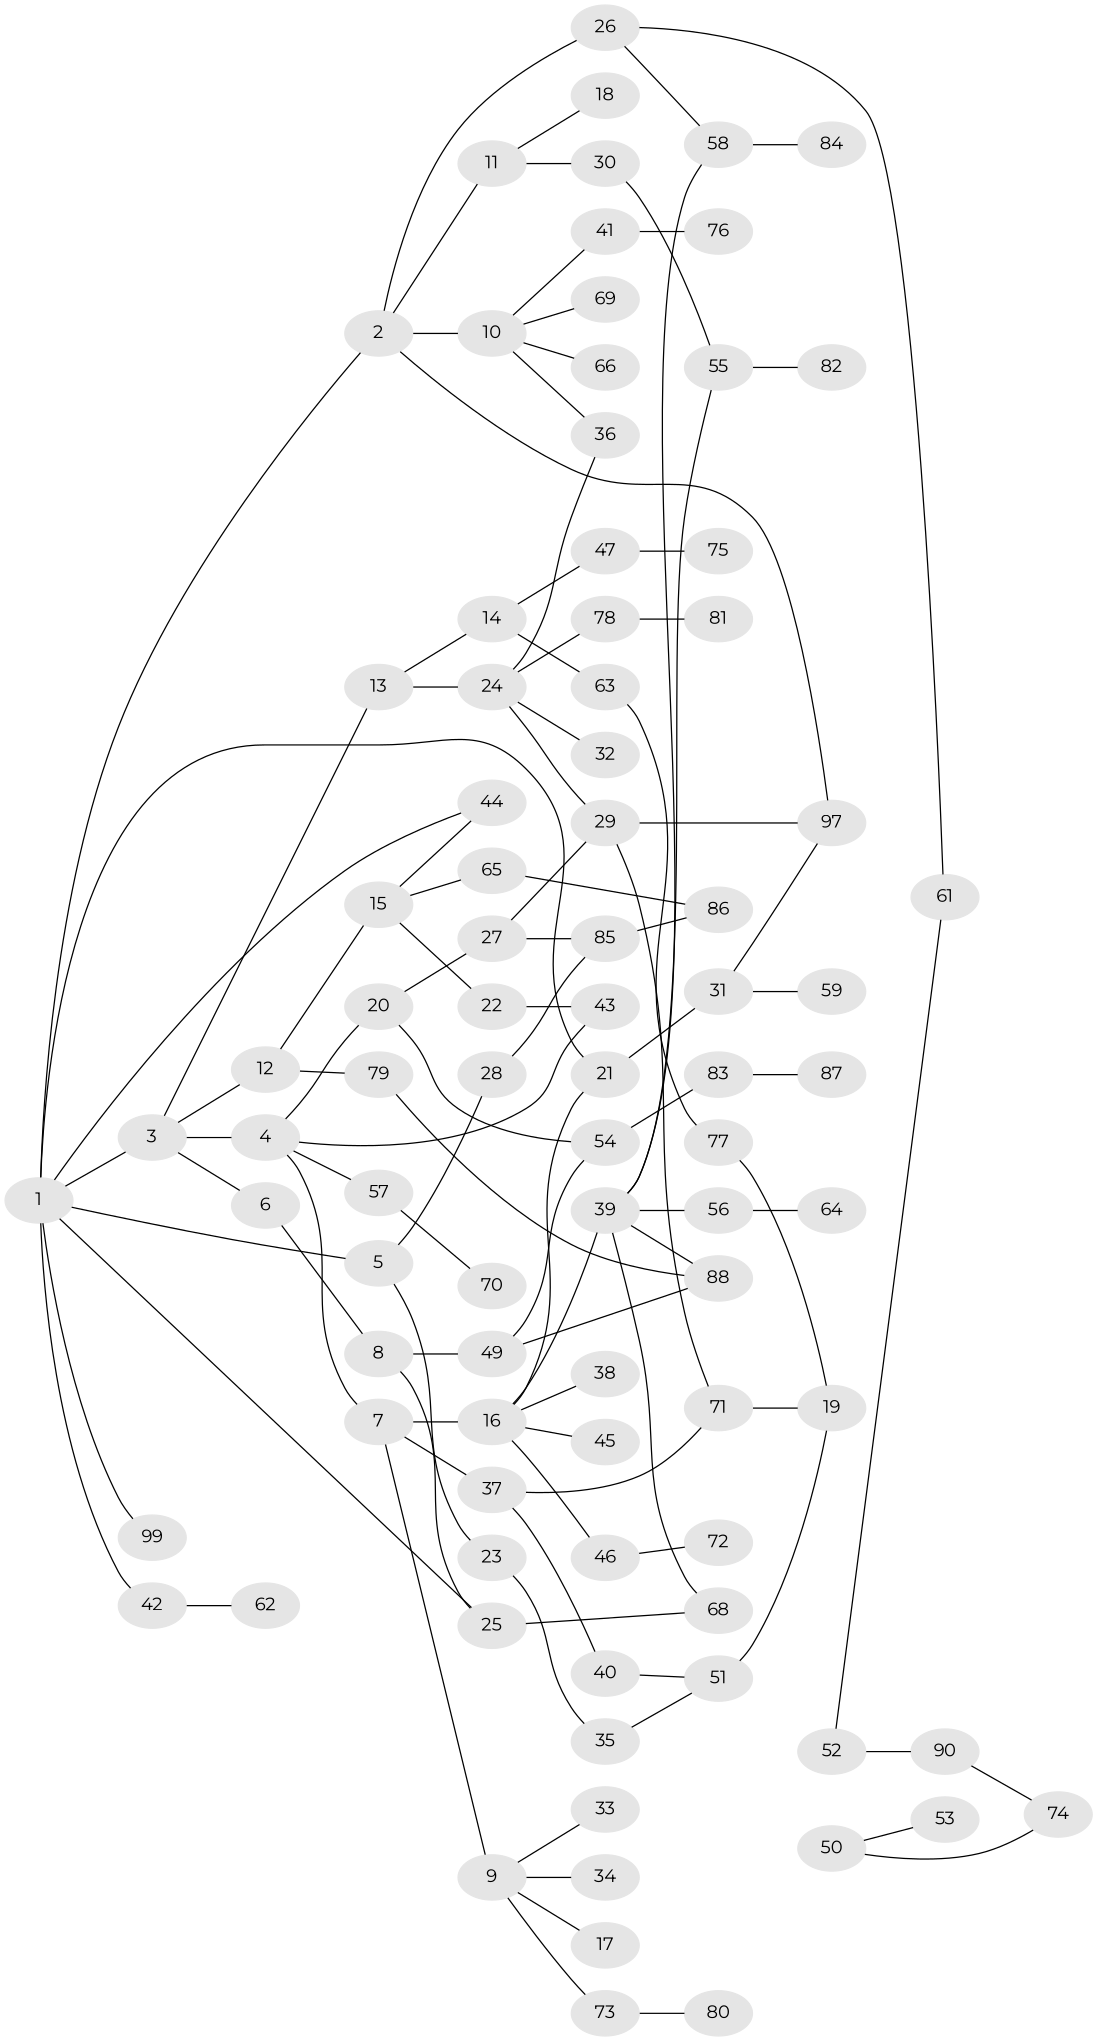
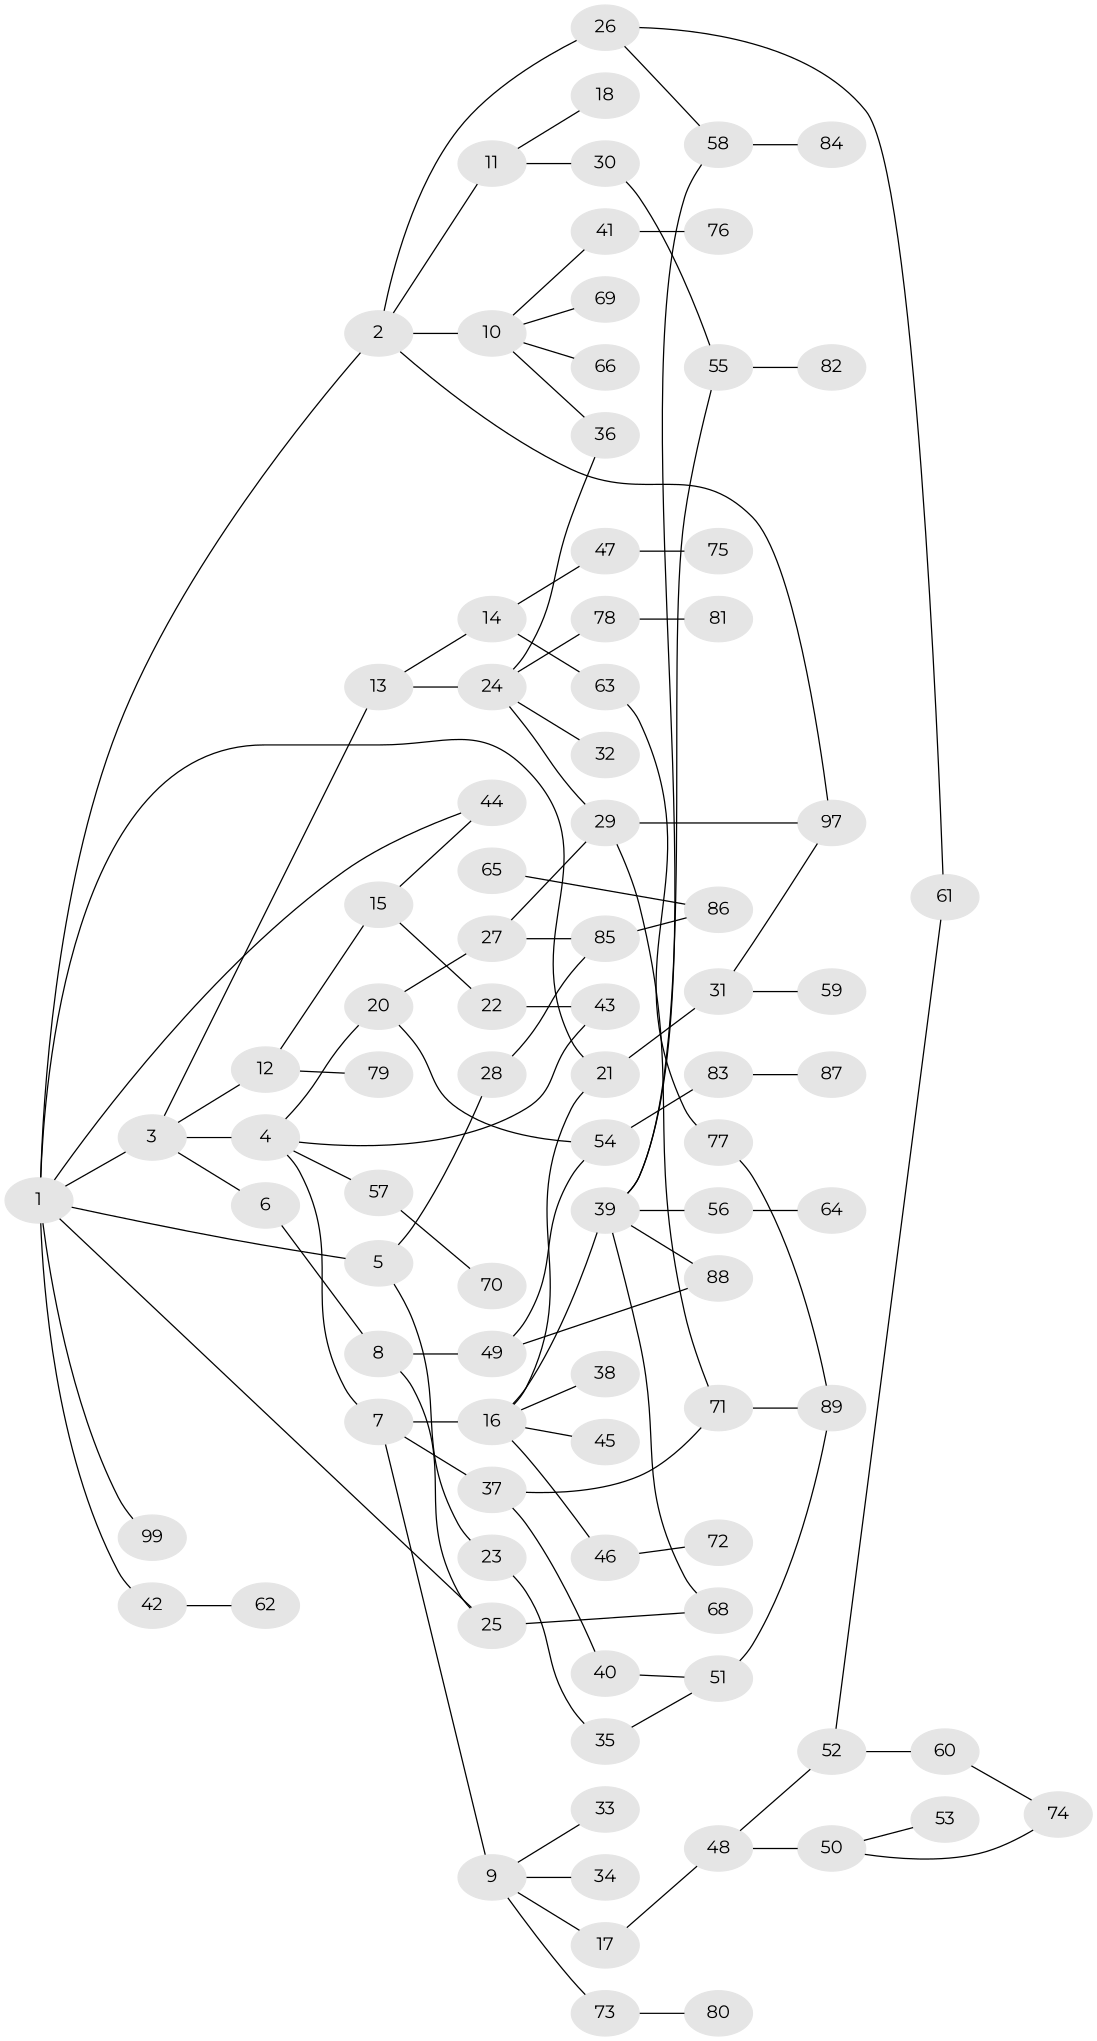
(436, 888) -> none
(523, 1214) -> none
(832, 1408) -> (832, 1408)
(945, 1752) -> (945, 1752)
none -> (719, 1848)
